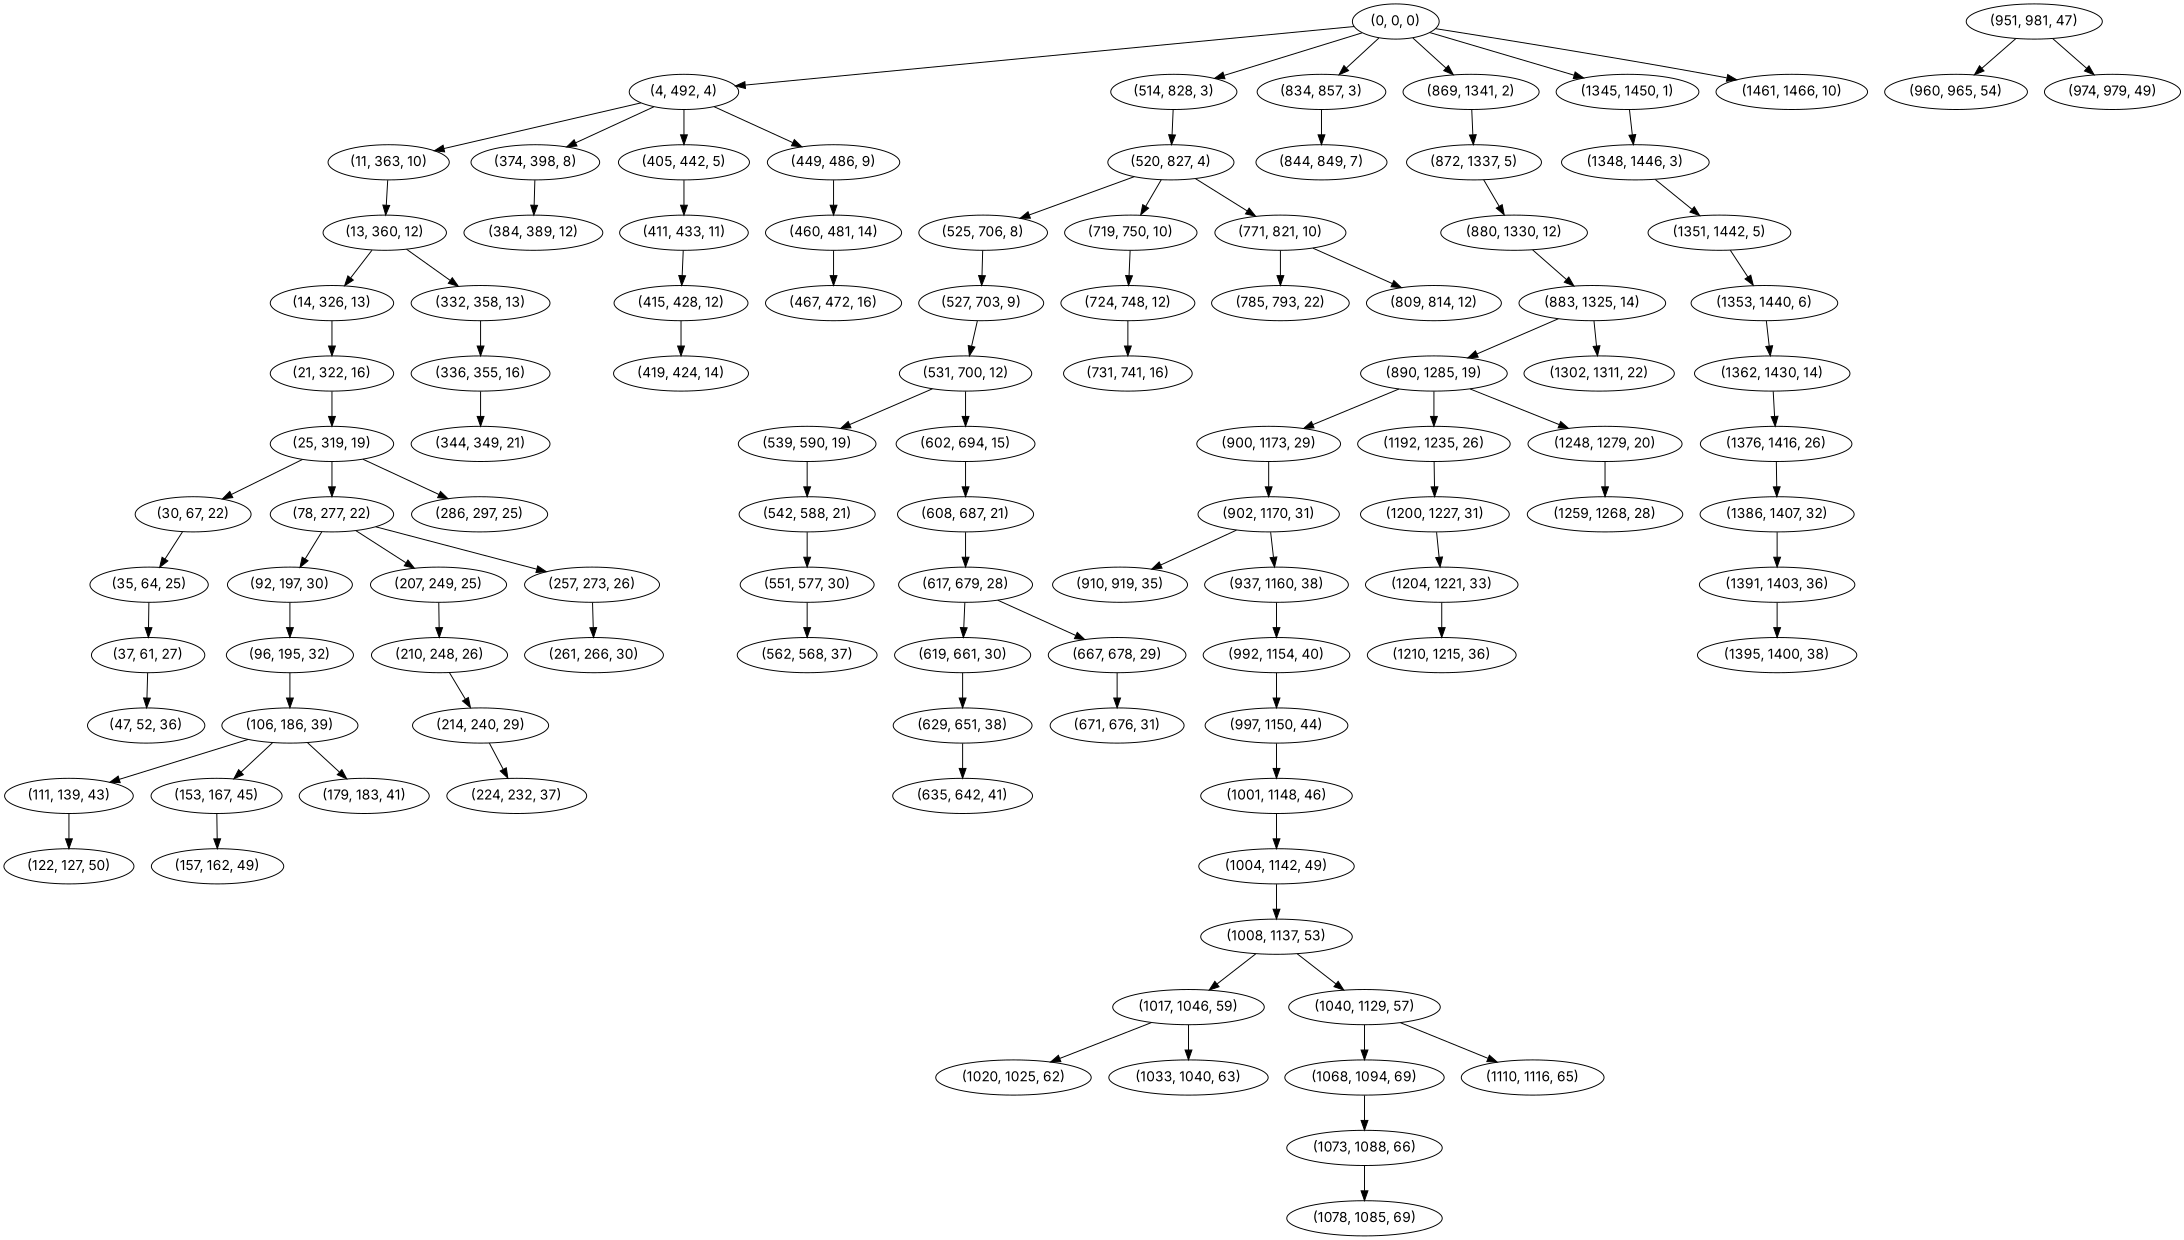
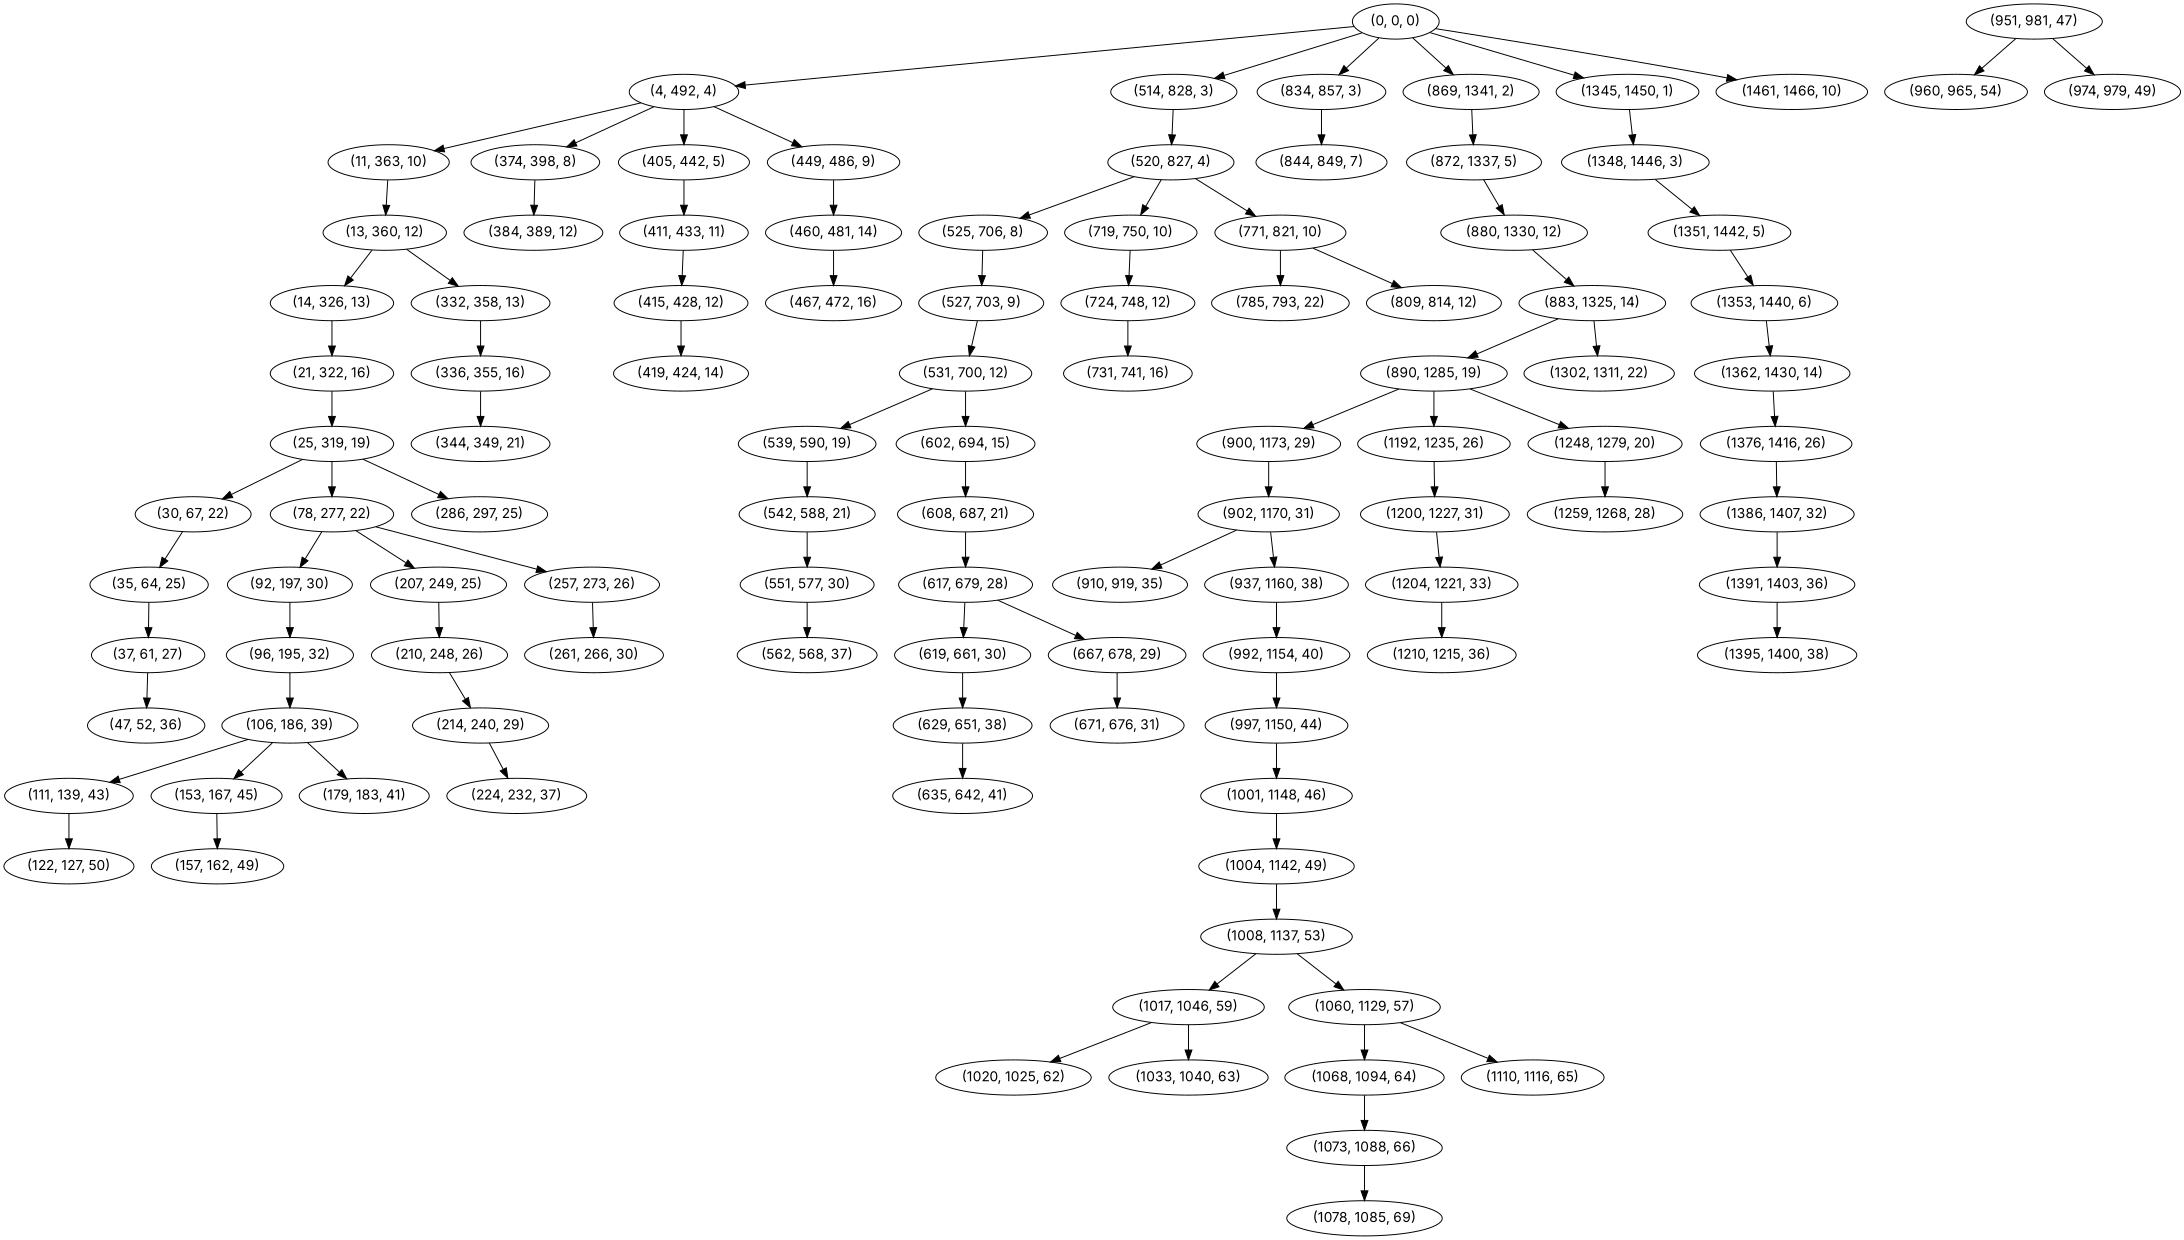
(1364, 1007) -> (1364, 1007)
(1364, 1078) -> (1364, 1078)
